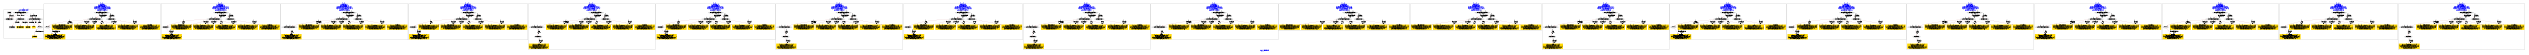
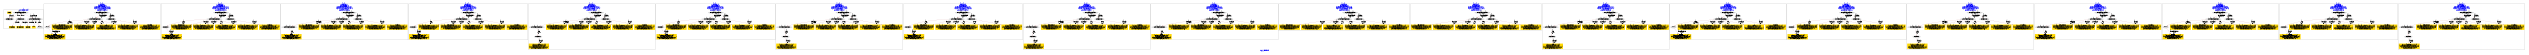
(9, 13) -> (9, 13)
(12, 27) -> (12, 27)
(35, 37) -> none
